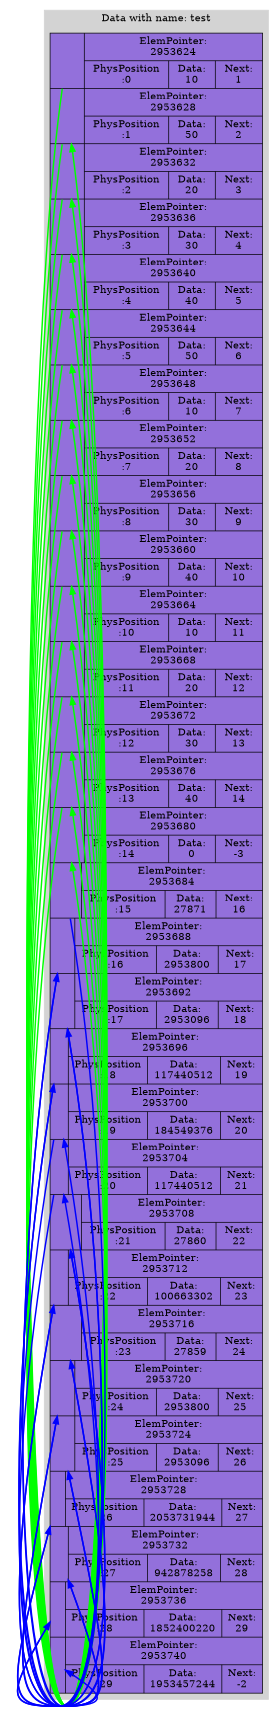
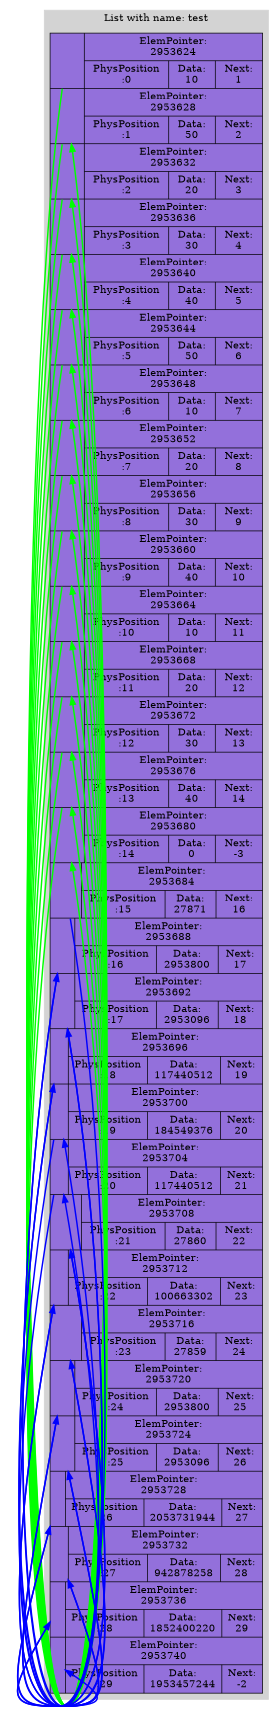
(156, 19) -> (156, 19)
